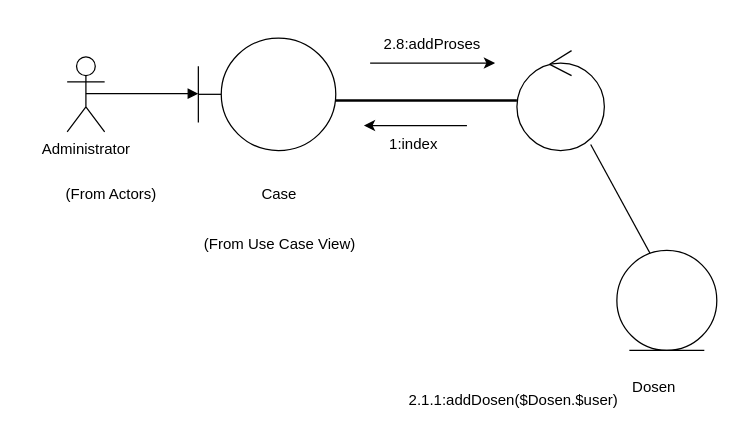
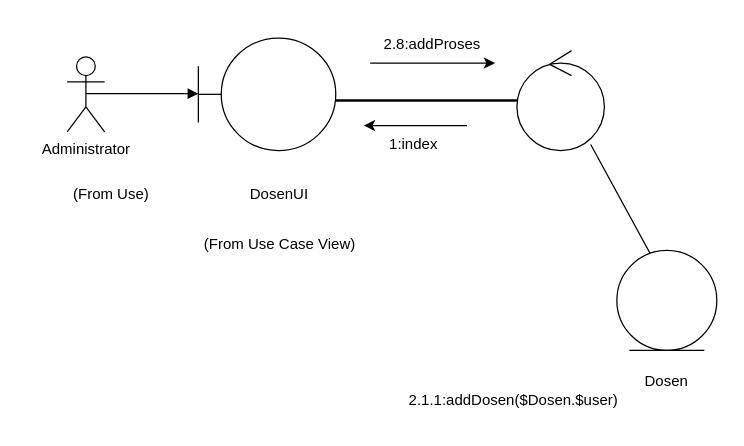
(111, 194) -> (111, 194)
(279, 194) -> (279, 194)
(654, 388) -> (667, 382)
